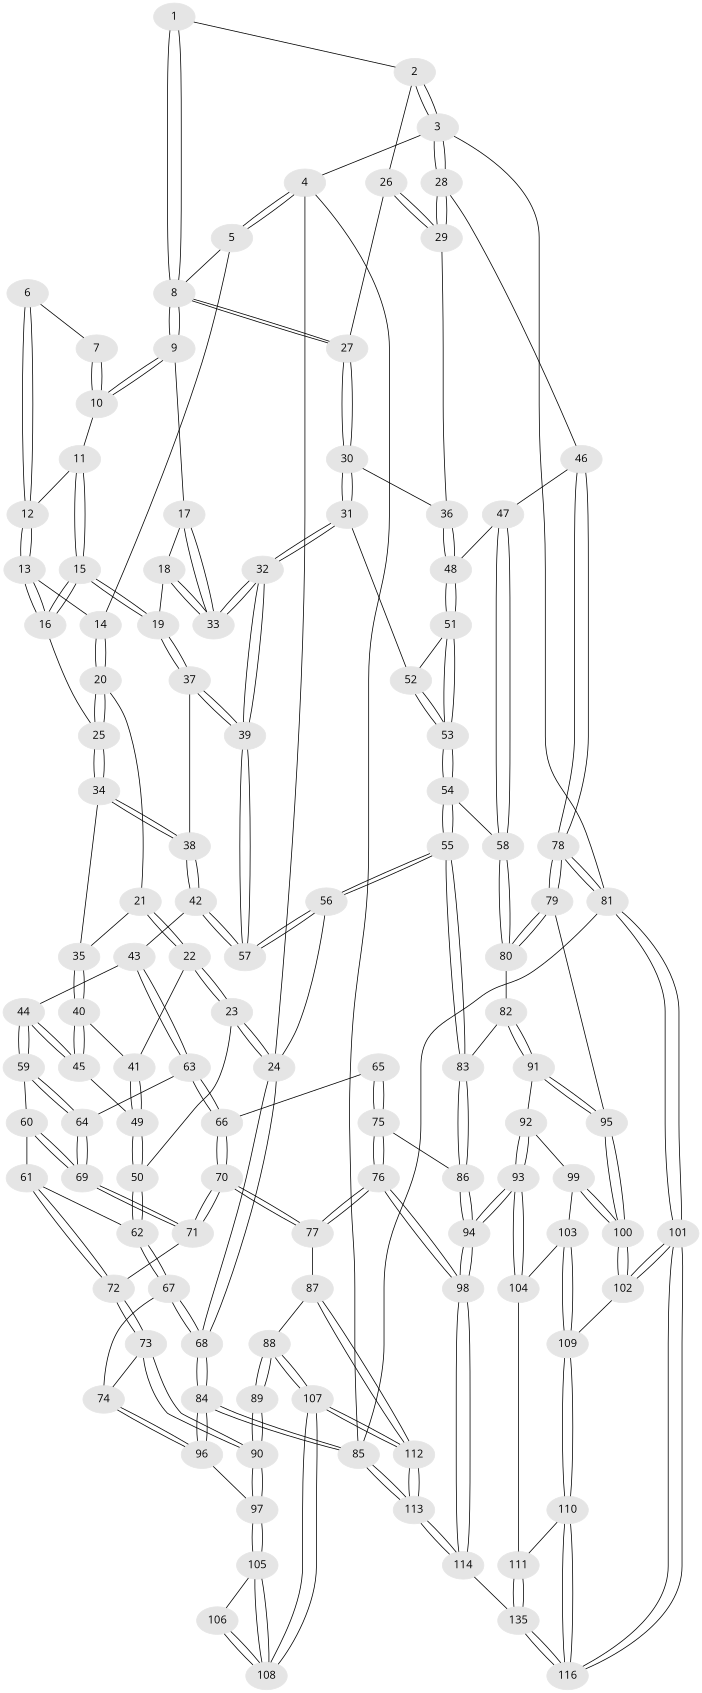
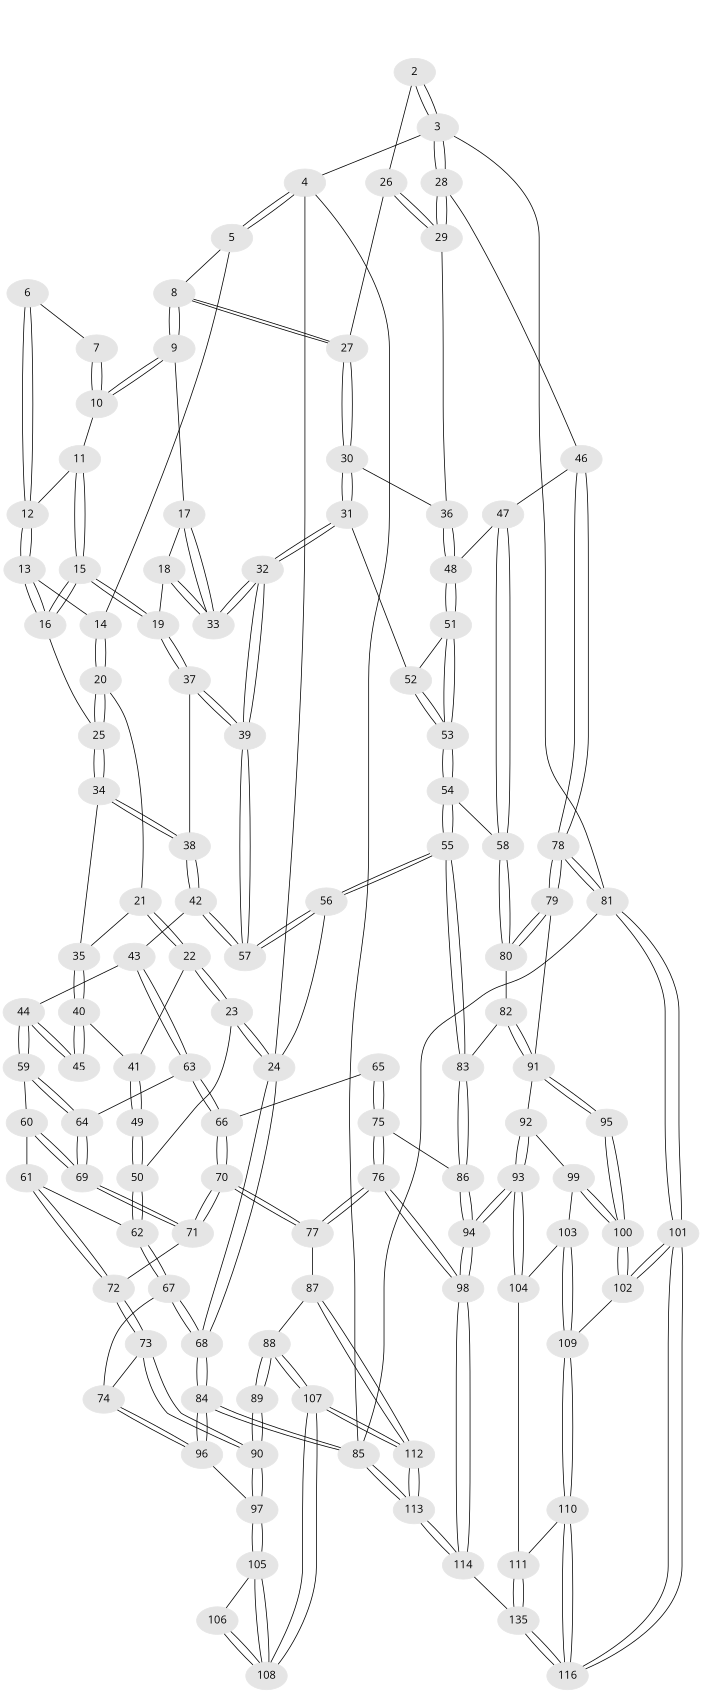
(174, 17) -> none
(580, 1012) -> (543, 985)
(108, 1095) -> none
